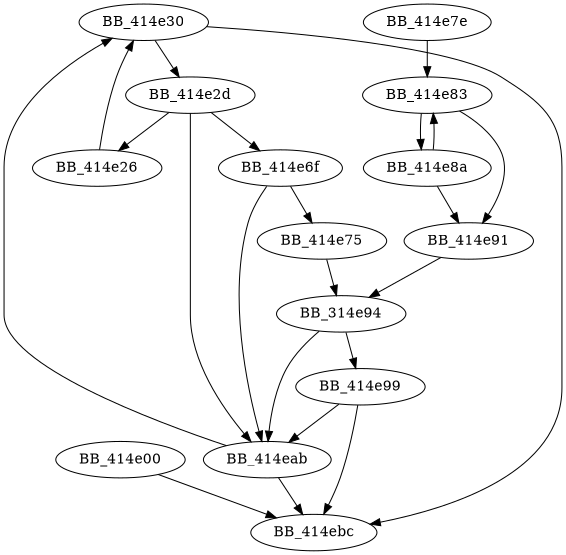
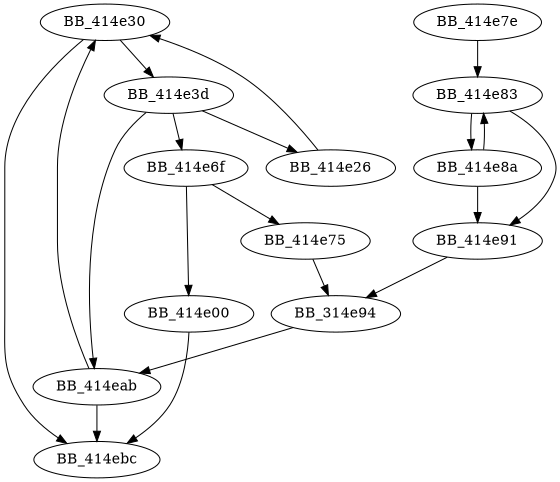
(190, 95) -> (169, 95)
(239, 307) -> (187, 236)
(360, 387) -> none
